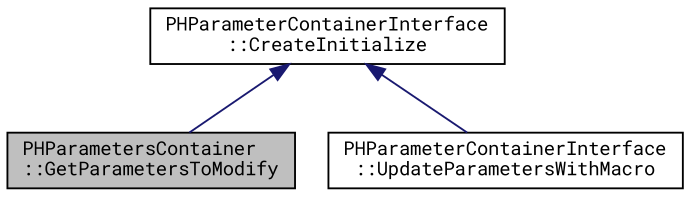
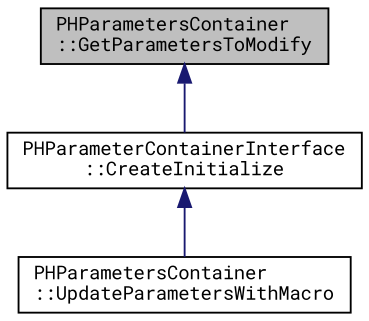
(232, 104) -> (185, 108)
(506, 161) -> (185, 285)
